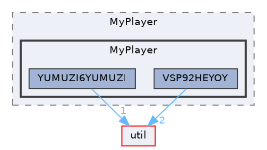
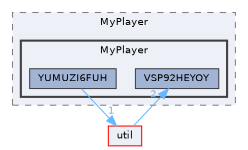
(82, 79) -> (73, 79)
(171, 104) -> (147, 112)
